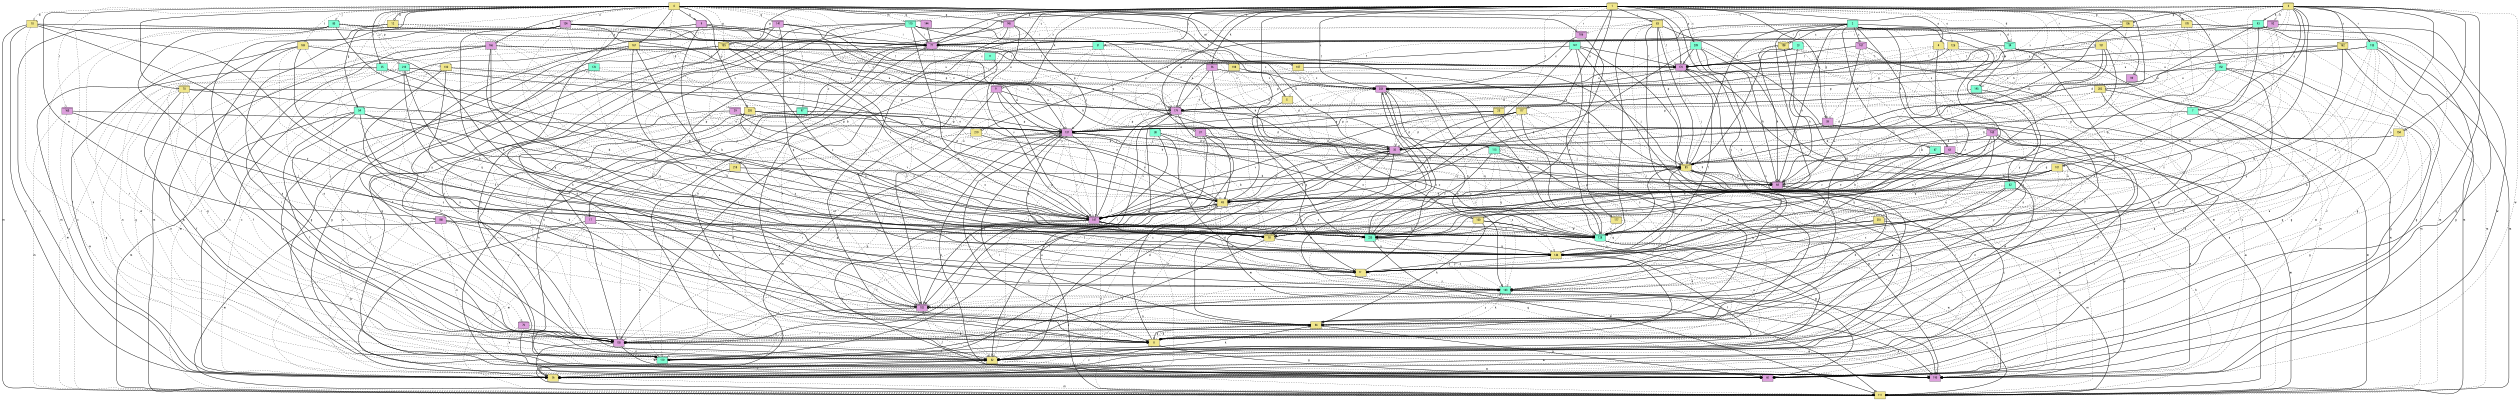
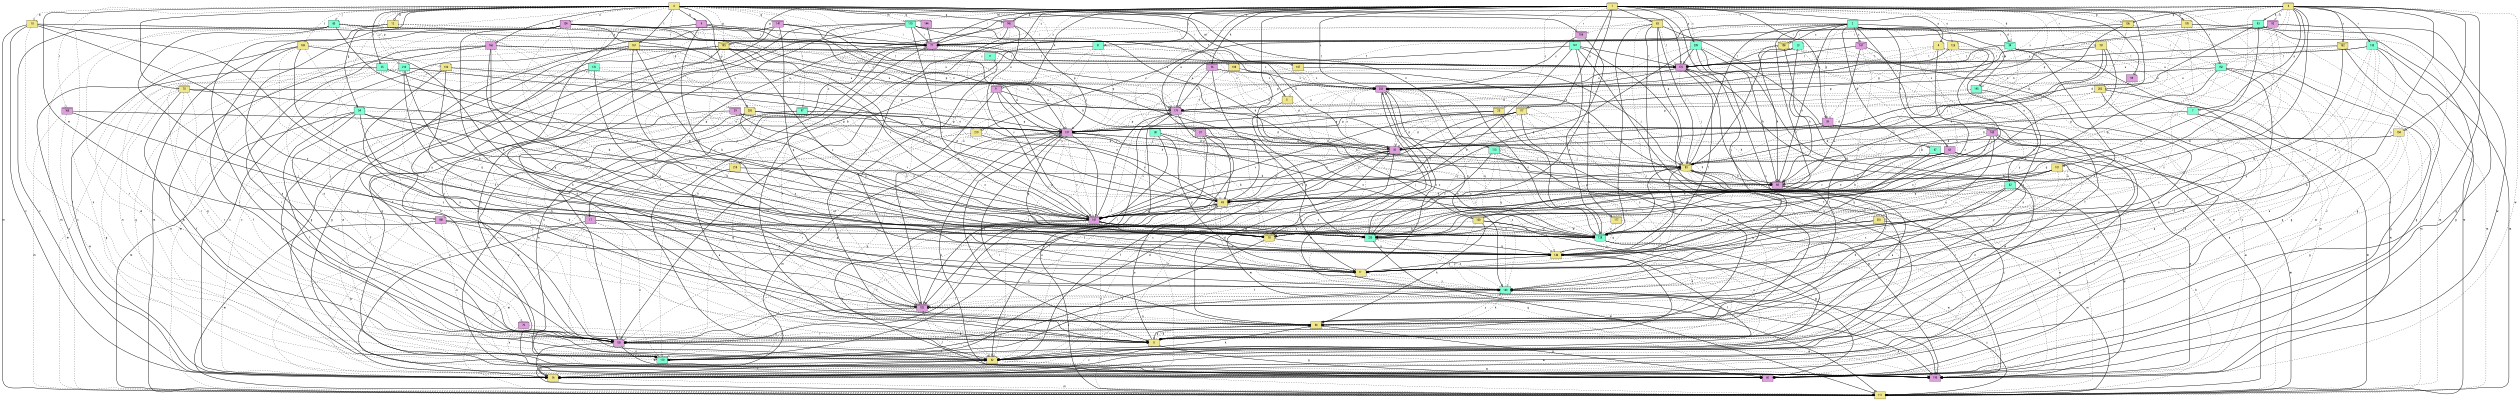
(2051, 85) -> (2051, 85)
(1000, 237) -> (1000, 237)
